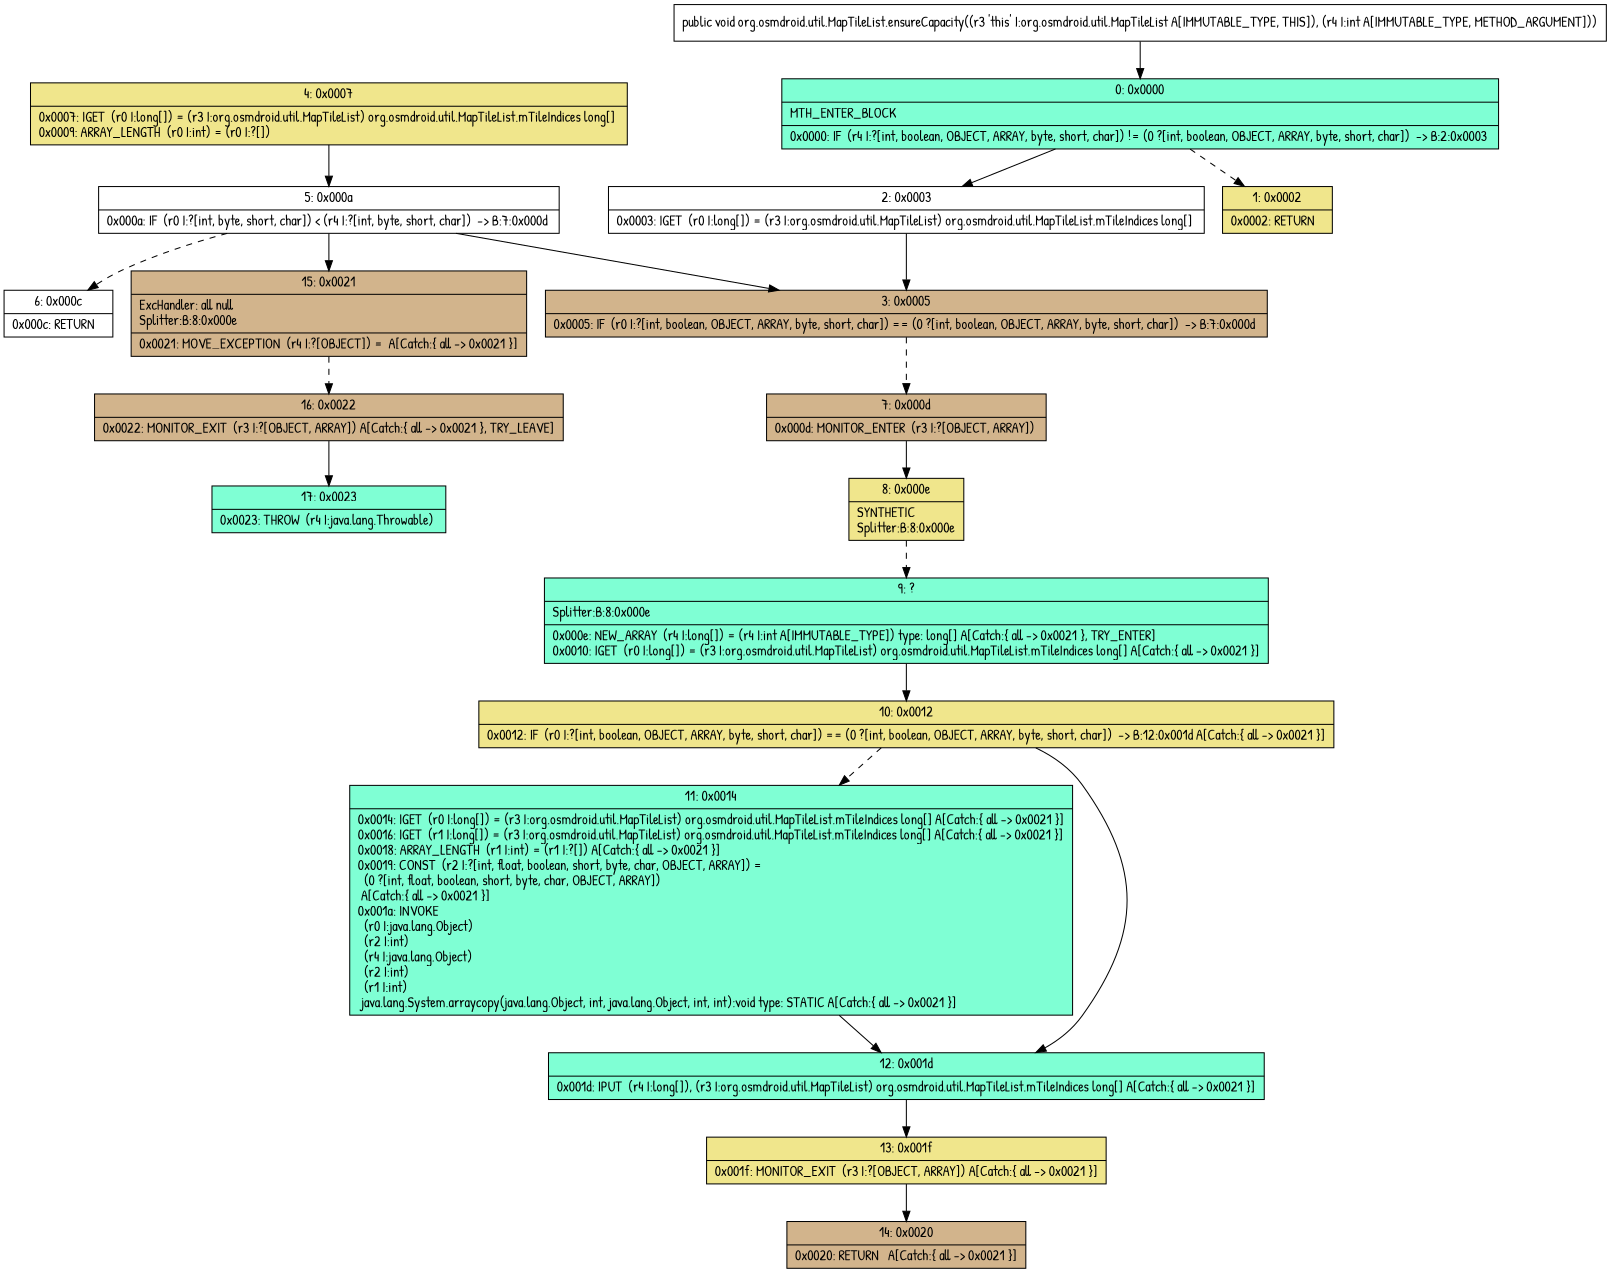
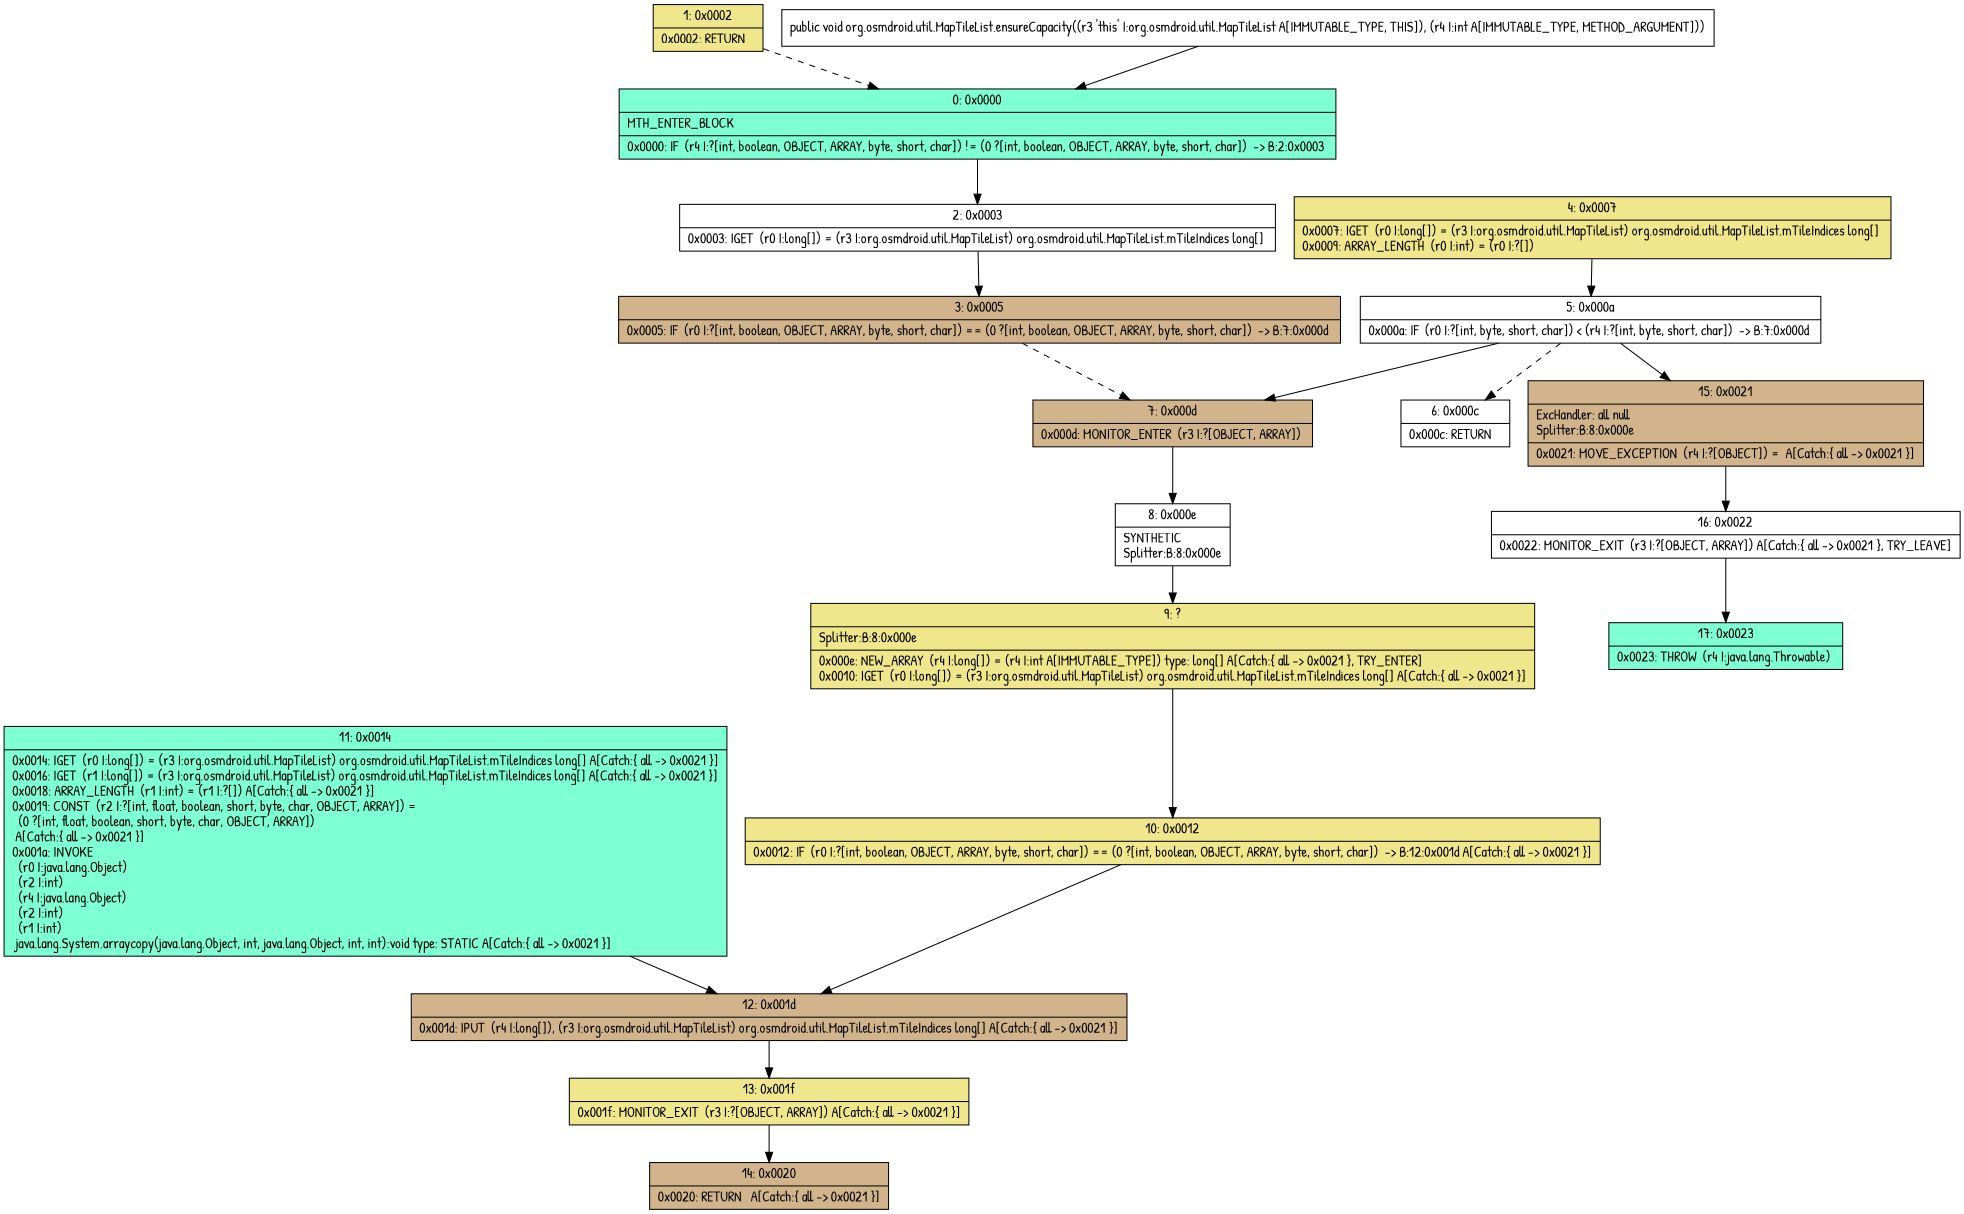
(1213, 165) -> (816, 67)
(612, 261) -> (1387, 370)
(329, 370) -> (1726, 484)
(329, 417) -> (1726, 535)
(906, 509) -> (1173, 535)
(906, 554) -> (1173, 579)
(906, 621) -> (1173, 646)
(864, 763) -> none
(906, 1076) -> (769, 1017)
